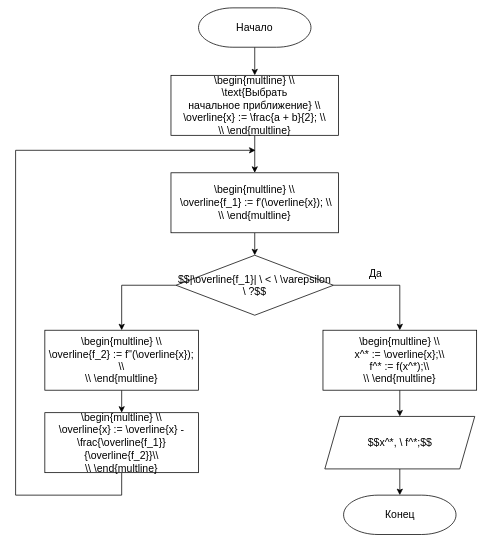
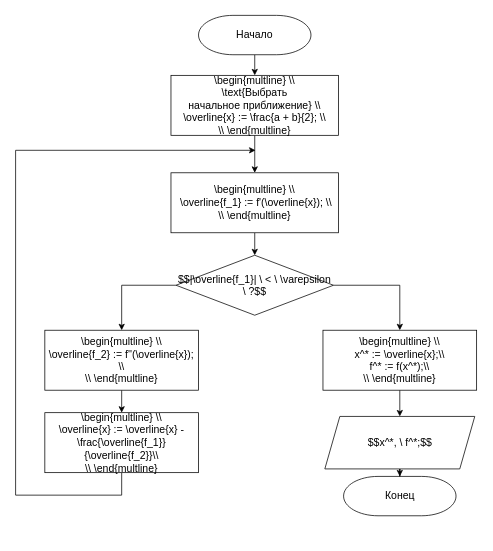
(255, 28) -> (255, 35)
(375, 274) -> none
(400, 515) -> (400, 496)
